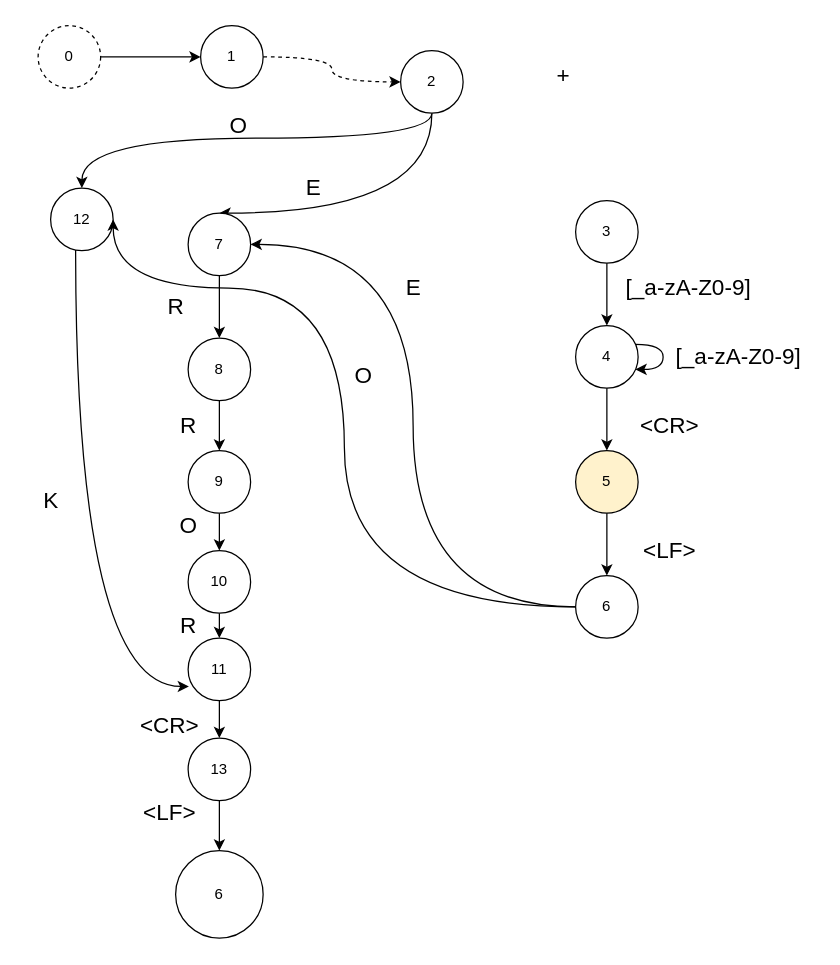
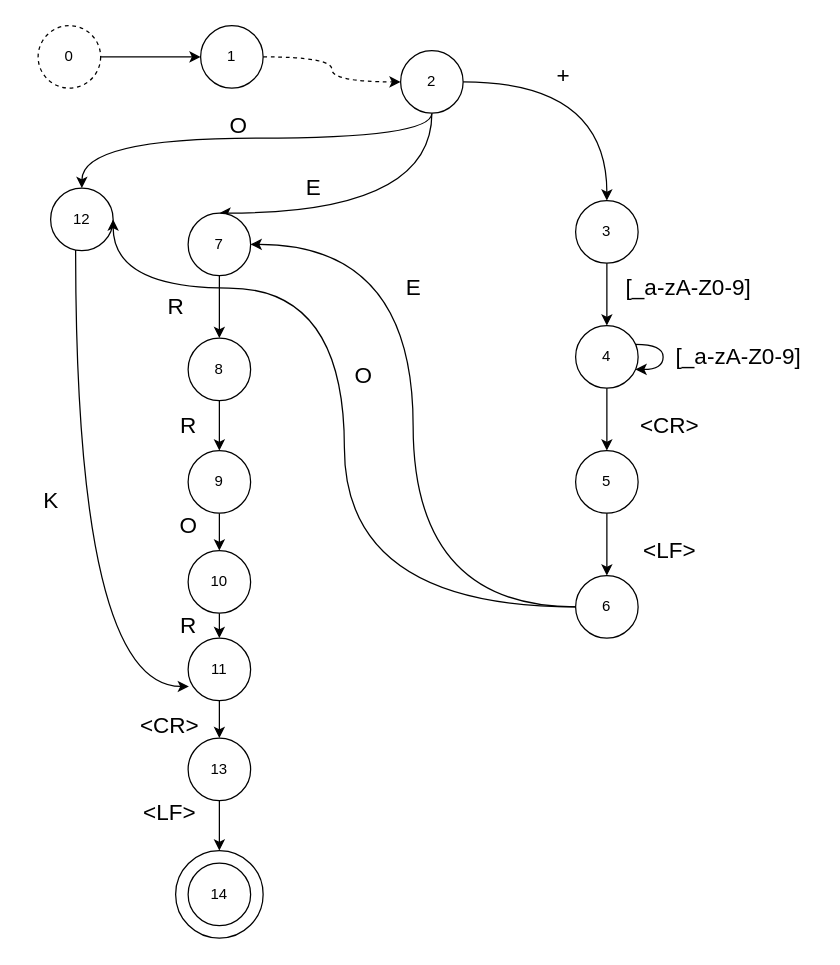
none -> (562, 104)
(607, 482) -> (607, 482)
none -> (219, 894)
